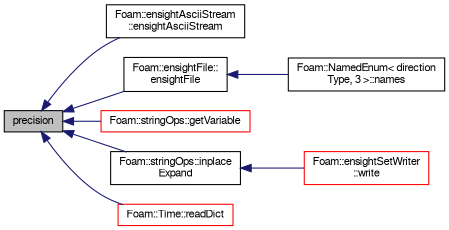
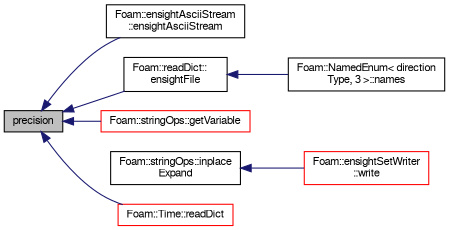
(176, 74) -> (176, 74)
(100, 143) -> none
